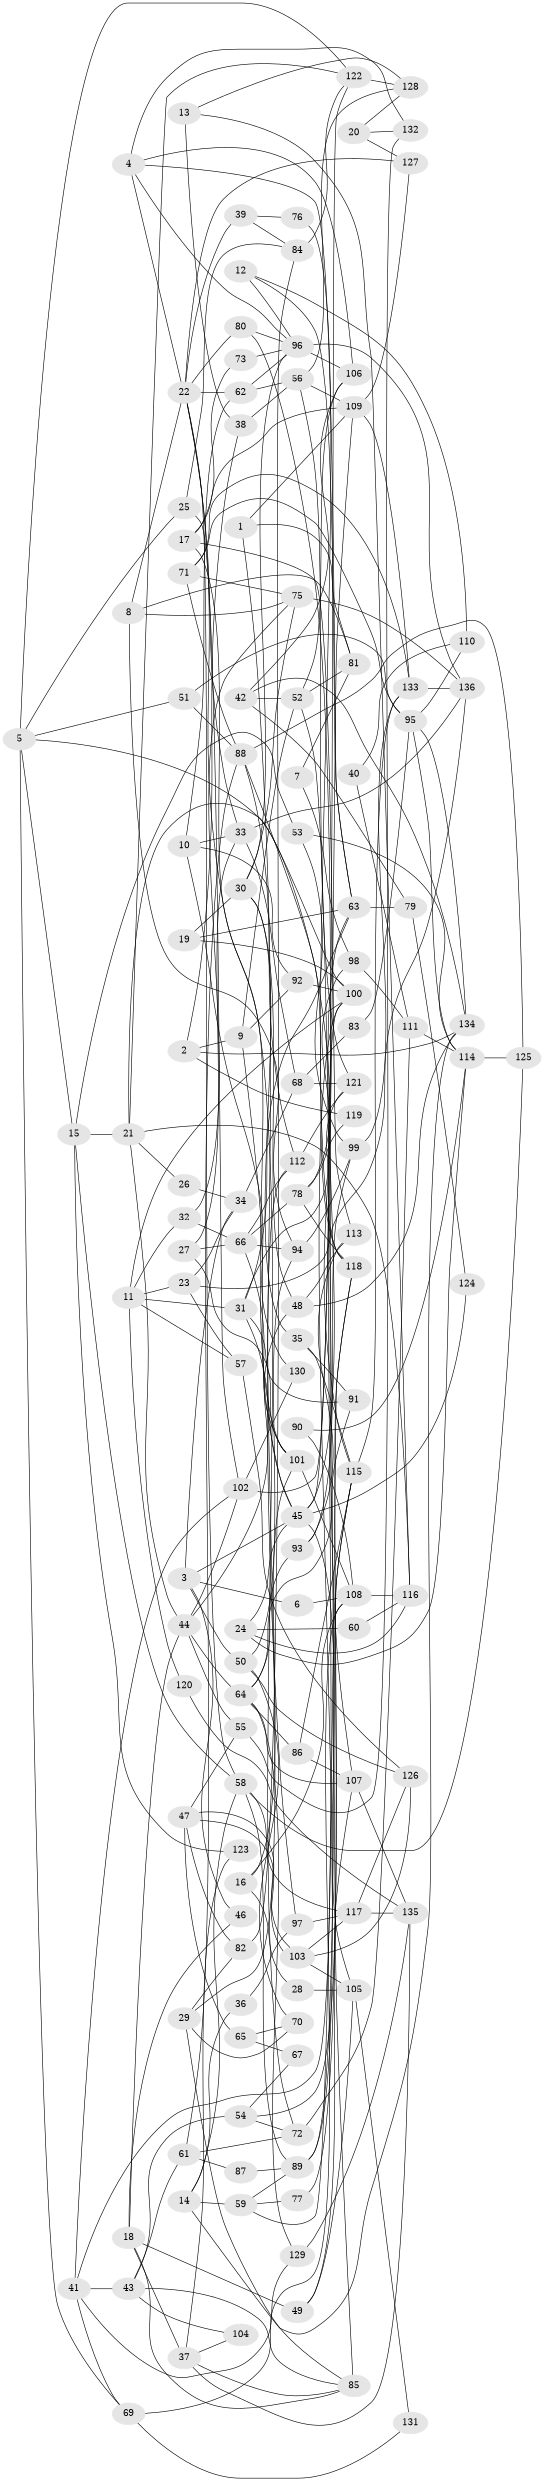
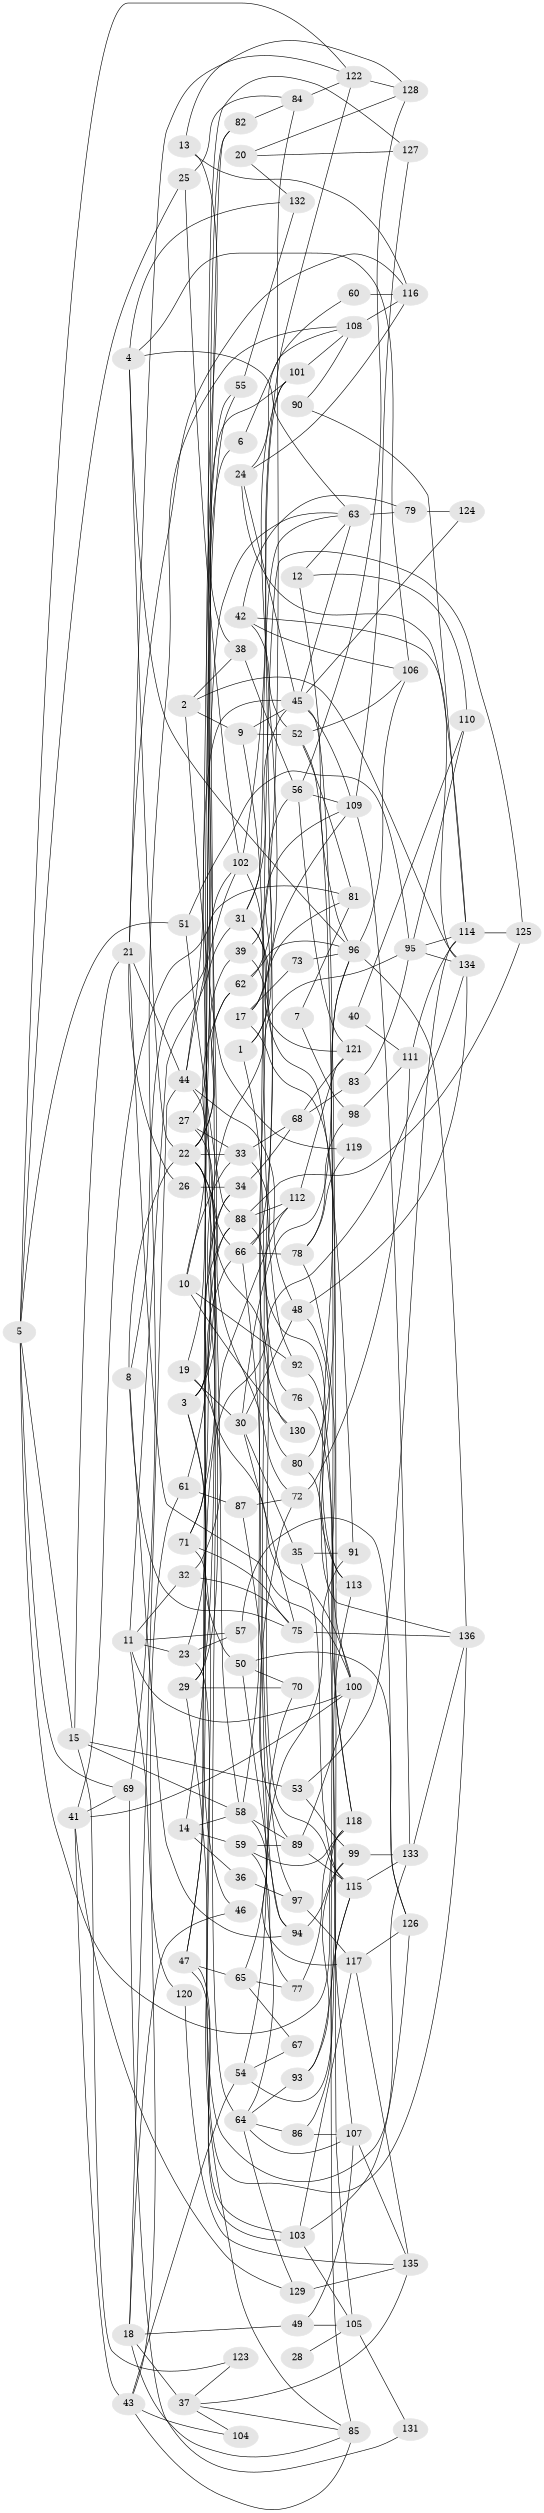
(241, 1883) -> none
none -> (269, 1984)
(241, 2145) -> (269, 1502)
